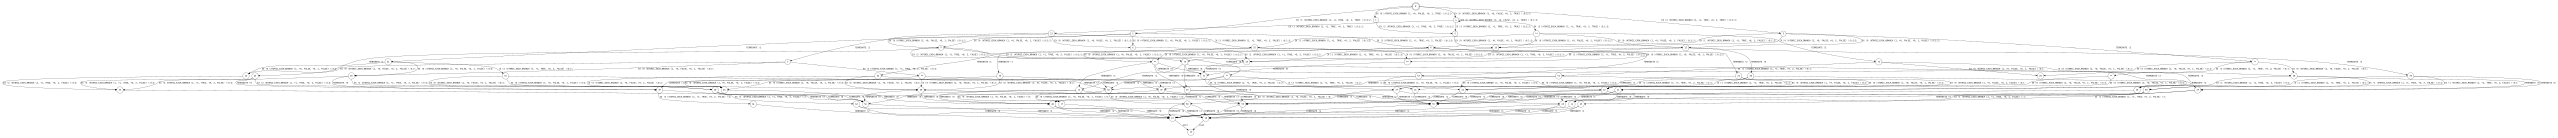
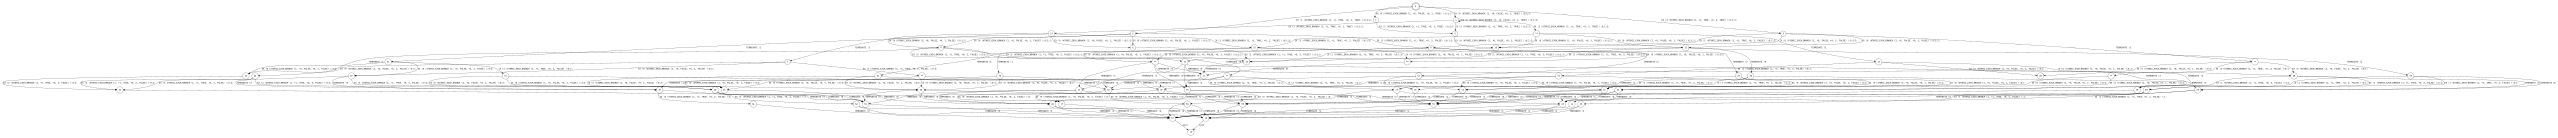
(1309, 95) -> (1188, 81)
(1620, 100) -> (1586, 100)
